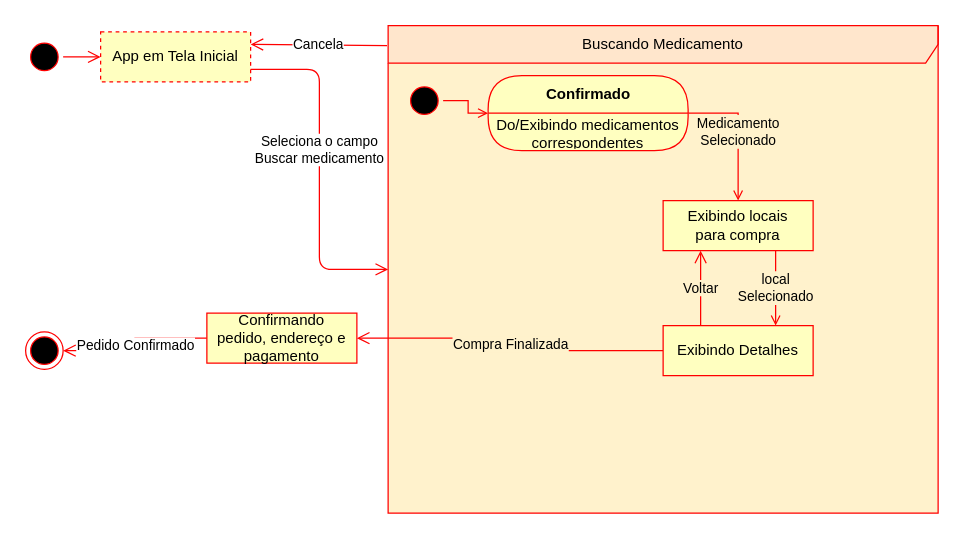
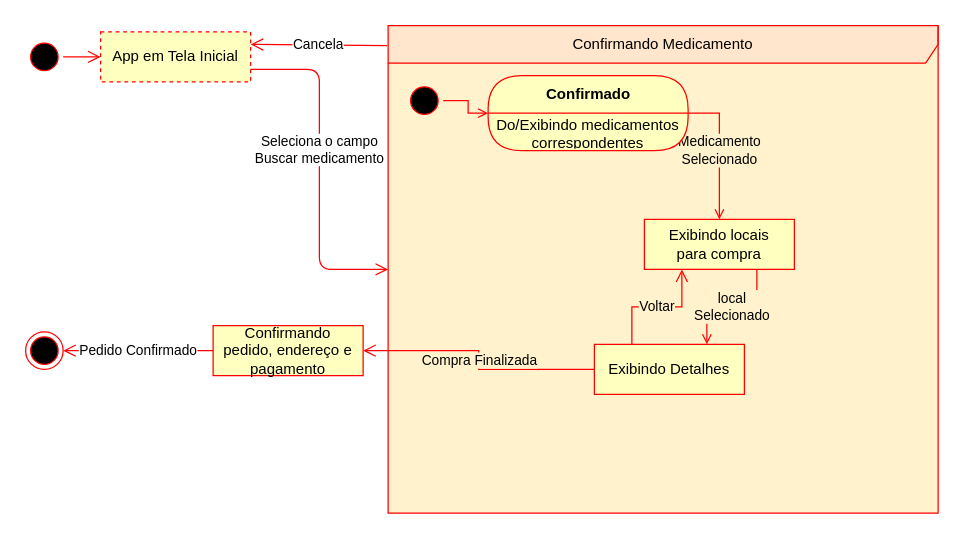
(663, 44) -> (663, 44)
(738, 226) -> (719, 244)
(282, 338) -> (288, 351)
(738, 351) -> (669, 369)
